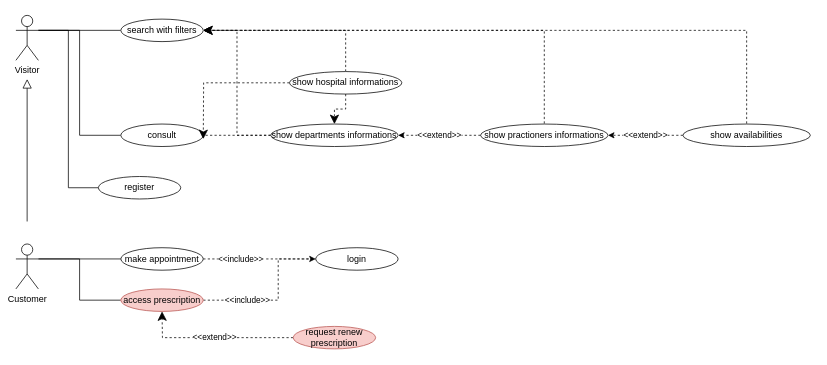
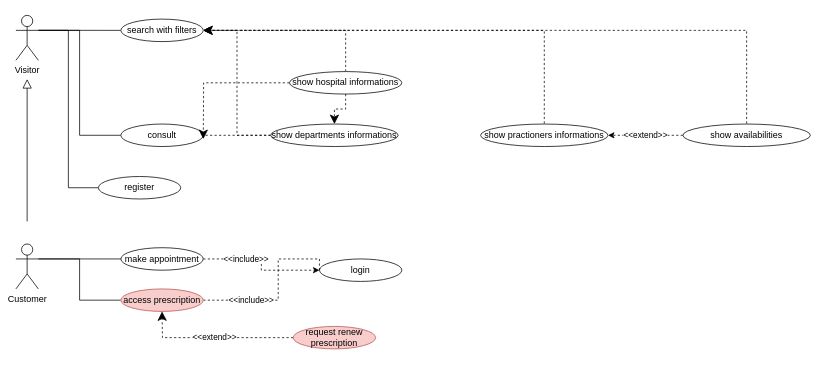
(442, 135) -> none
(357, 259) -> (360, 270)
